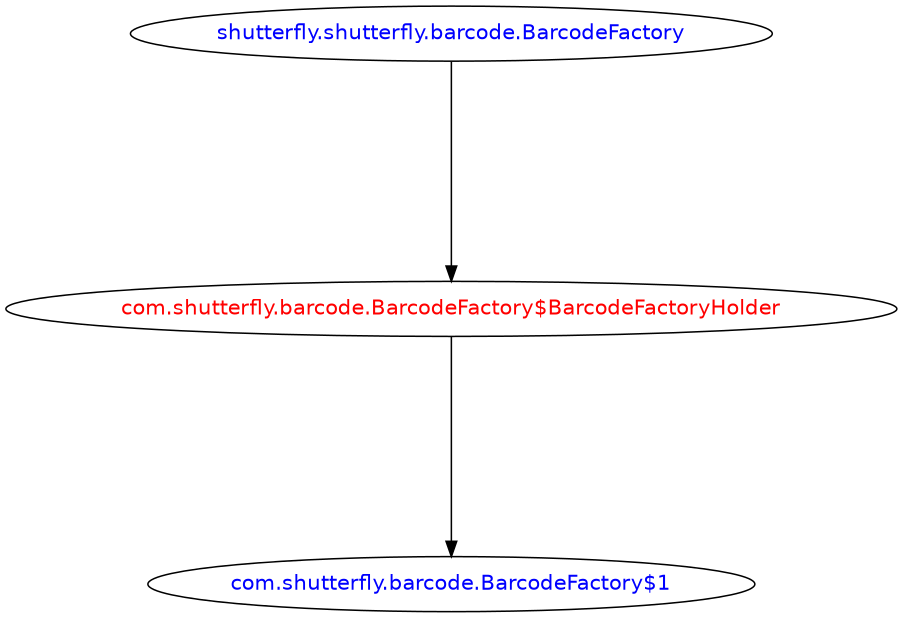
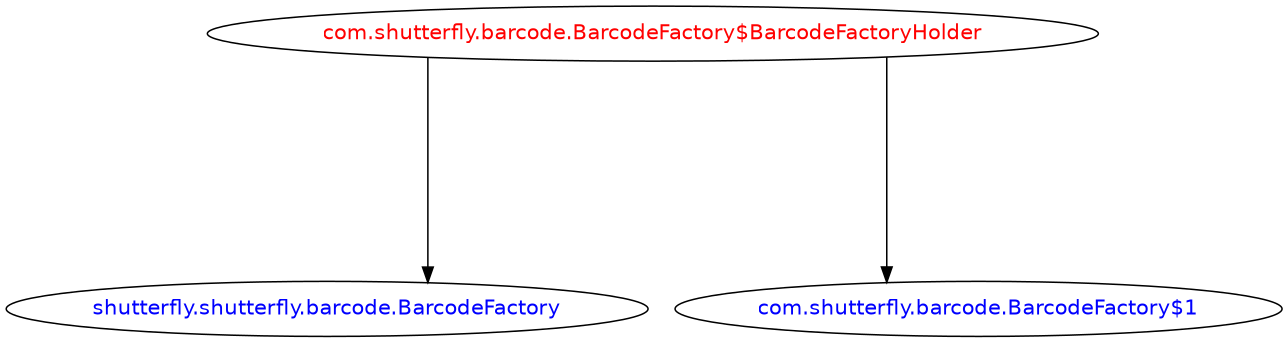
(451, 164) -> (428, 162)
